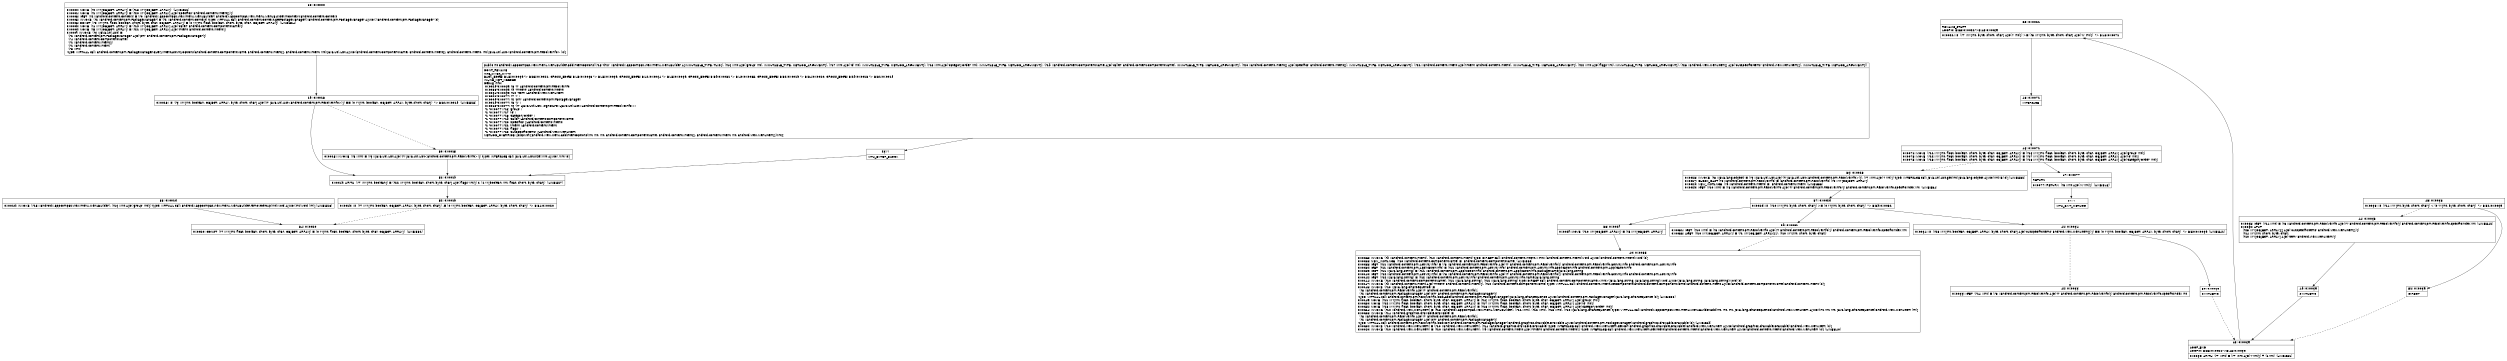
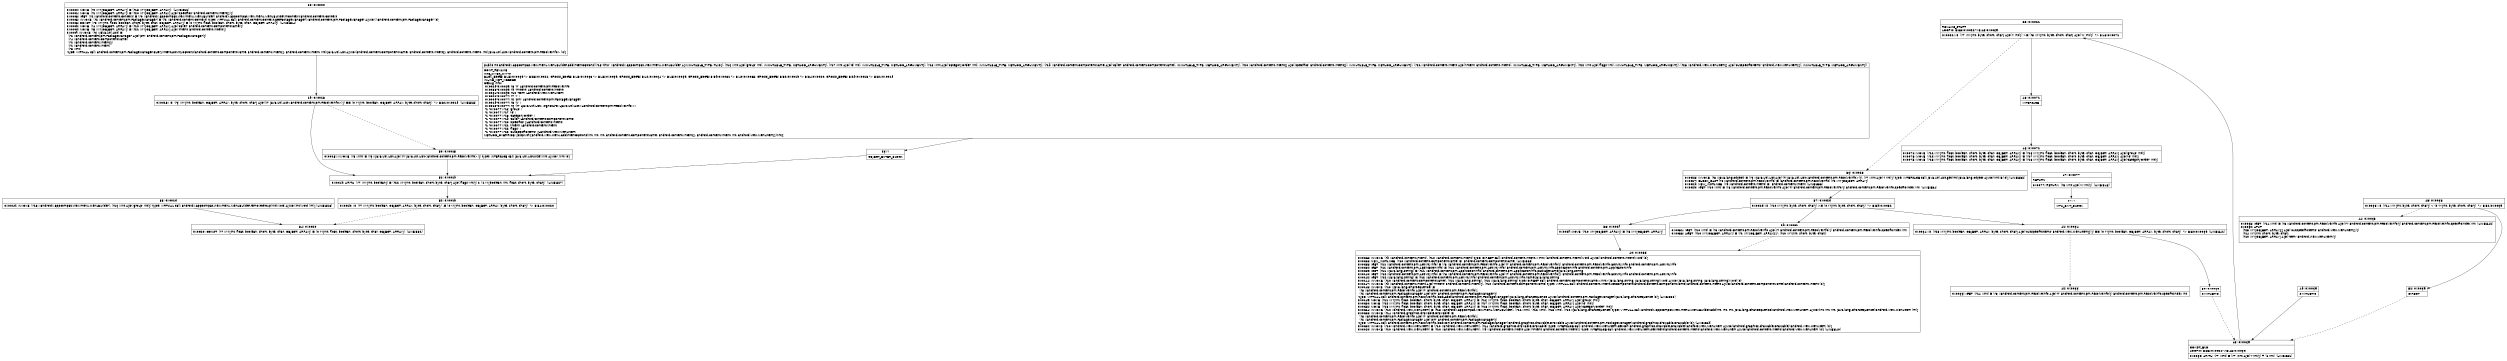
(883, 157) -> (886, 157)
(1950, 166) -> (1944, 104)
(2051, 167) -> none
(2071, 206) -> (2070, 206)
(2334, 264) -> none
(2198, 348) -> (2199, 348)
